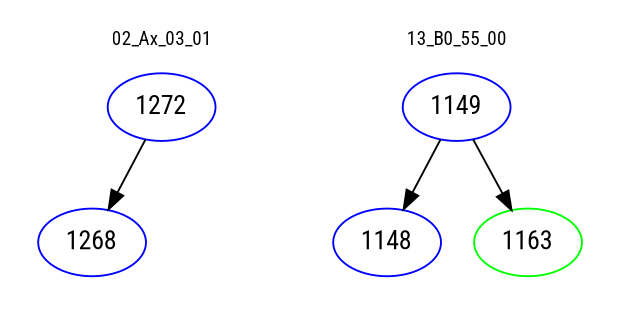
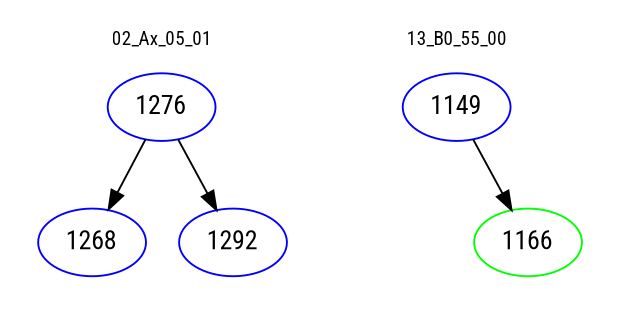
(163, 40) -> (163, 40)
(162, 107) -> (162, 107)
none -> (233, 242)
(387, 242) -> none
(528, 242) -> (528, 242)
